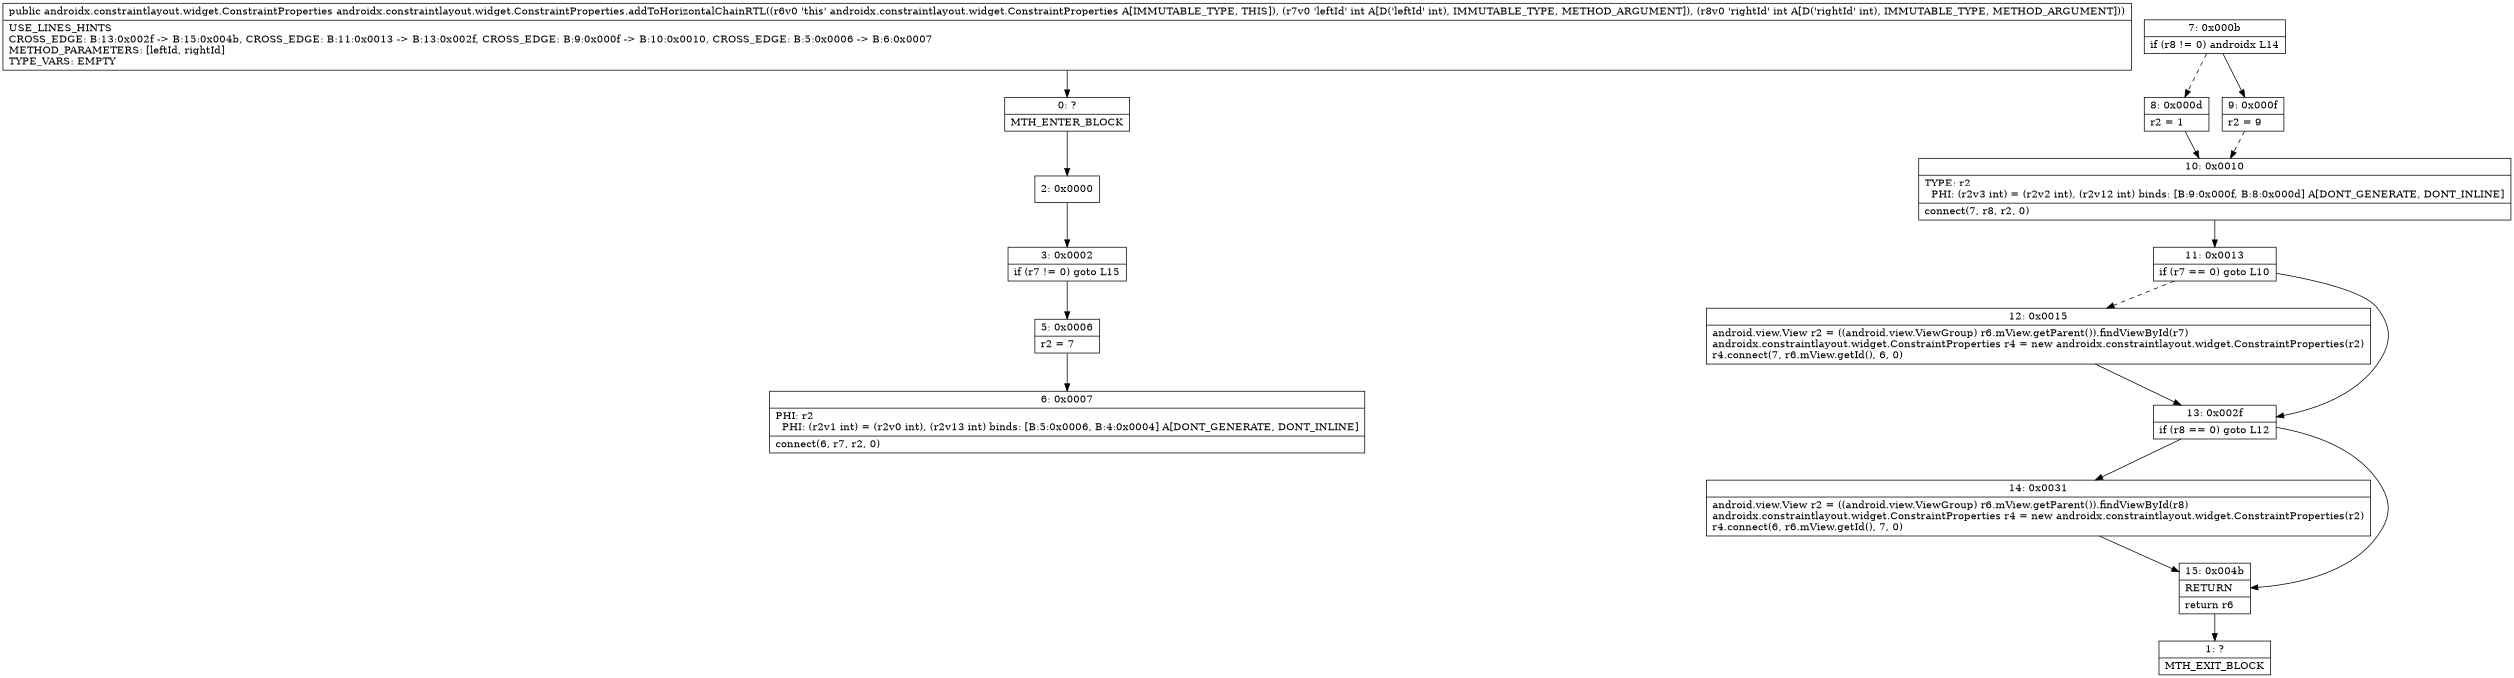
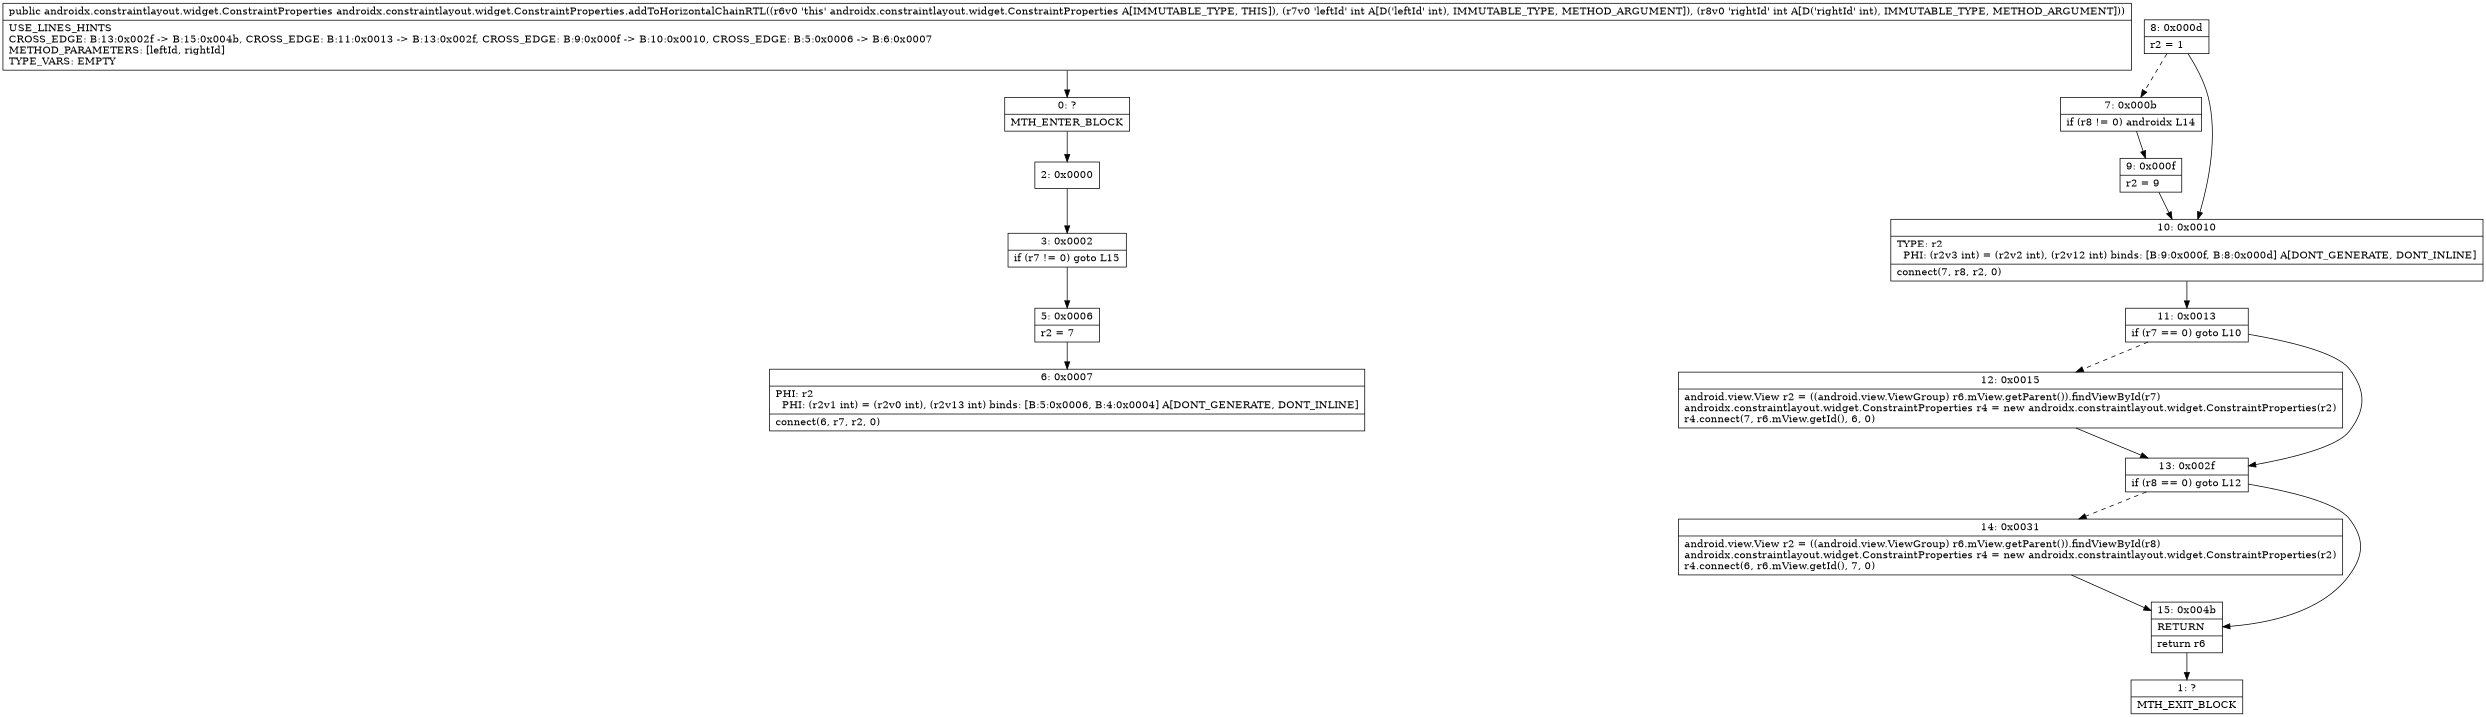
(2197, 72) -> (2156, 72)
(2239, 142) -> (2164, 202)
(2142, 458) -> (2116, 504)
